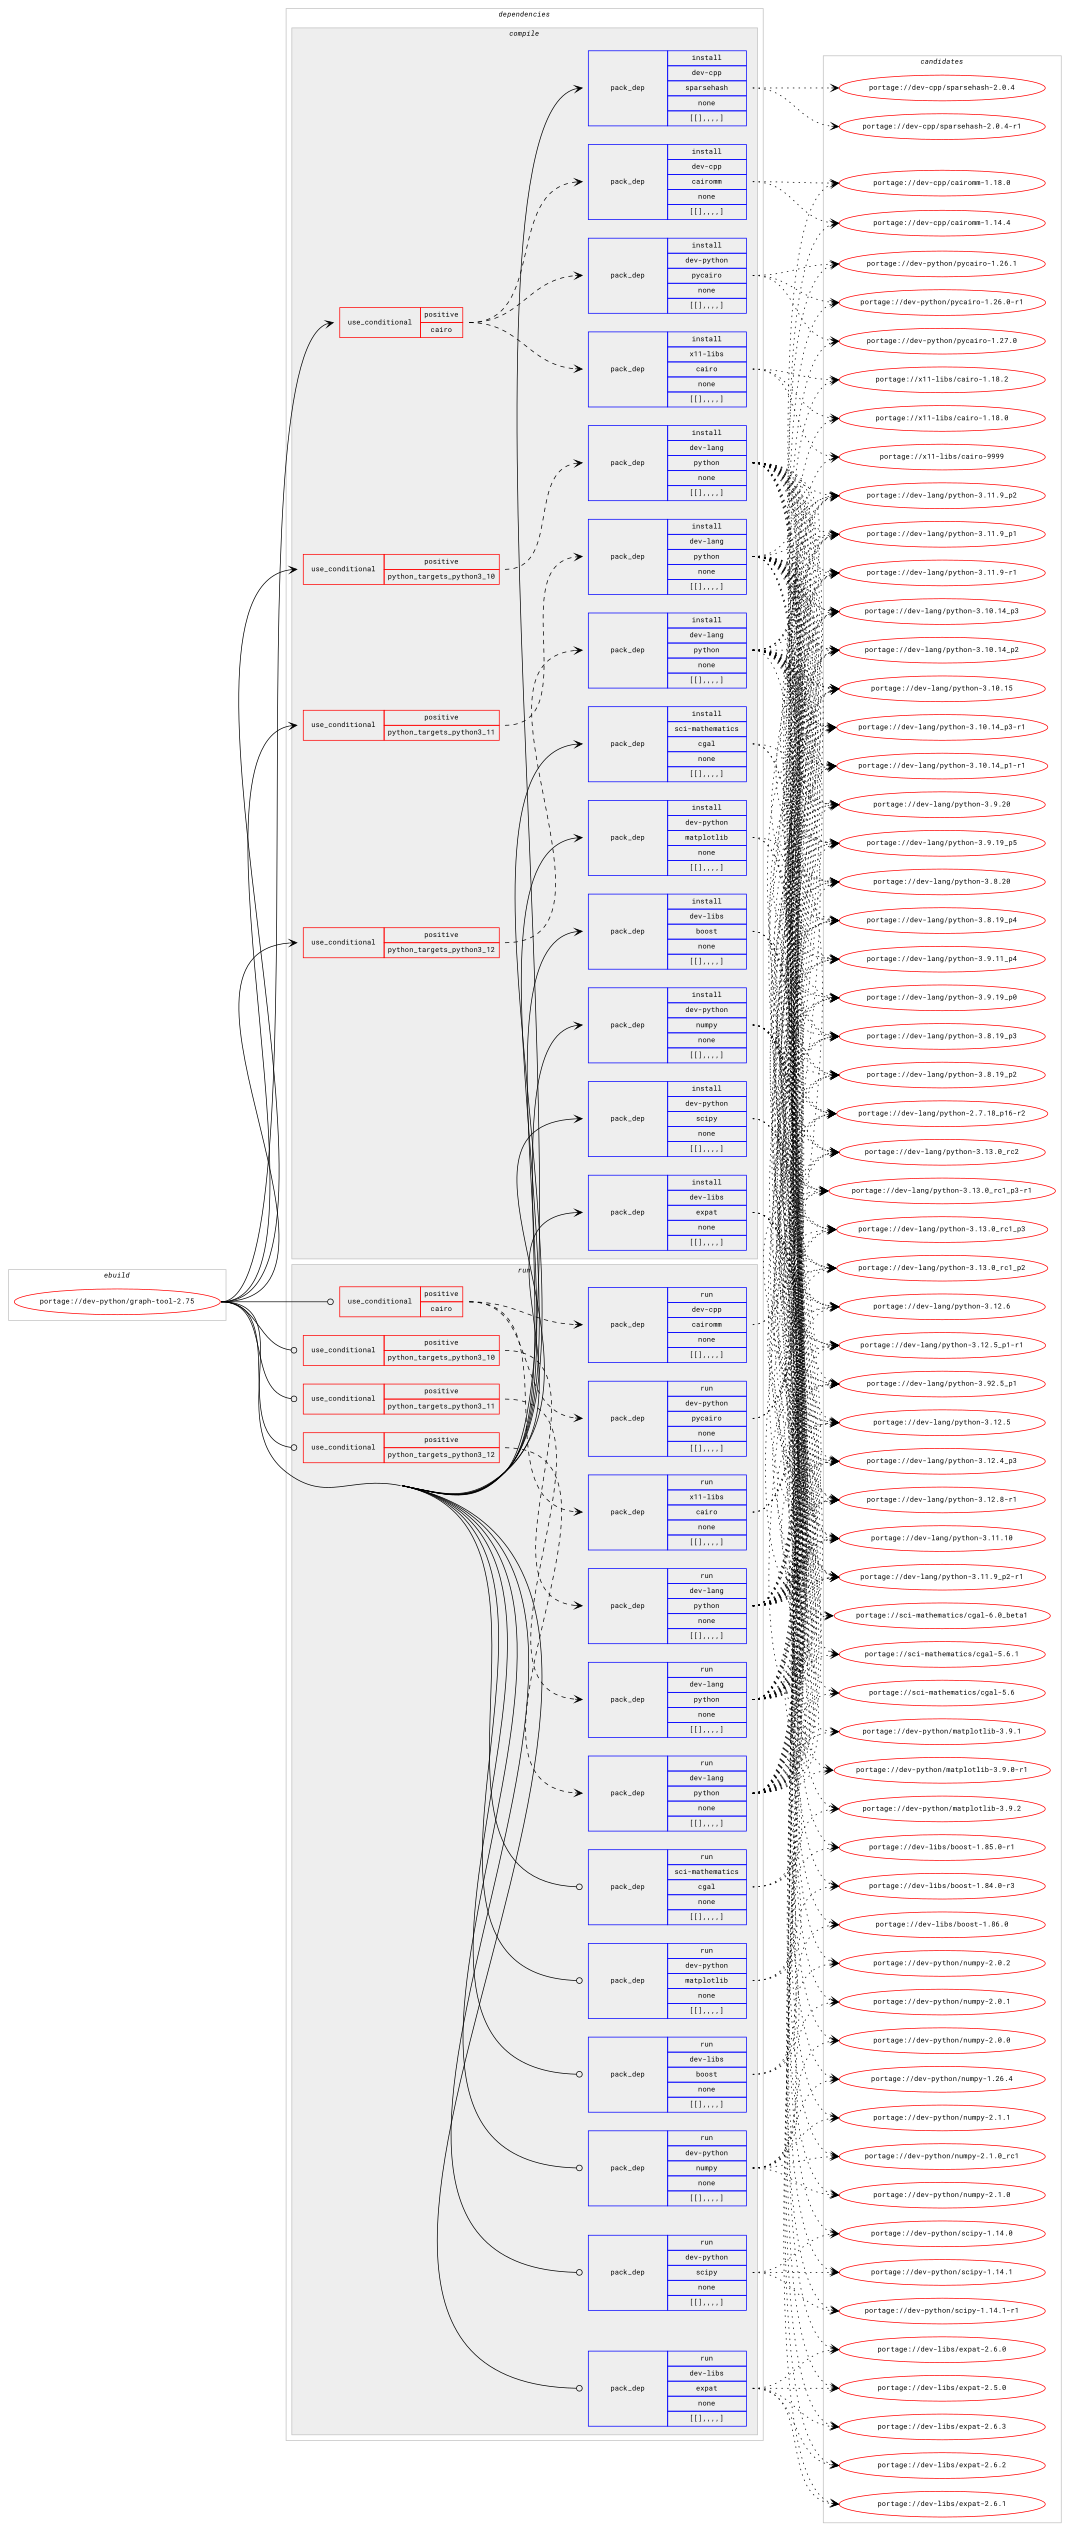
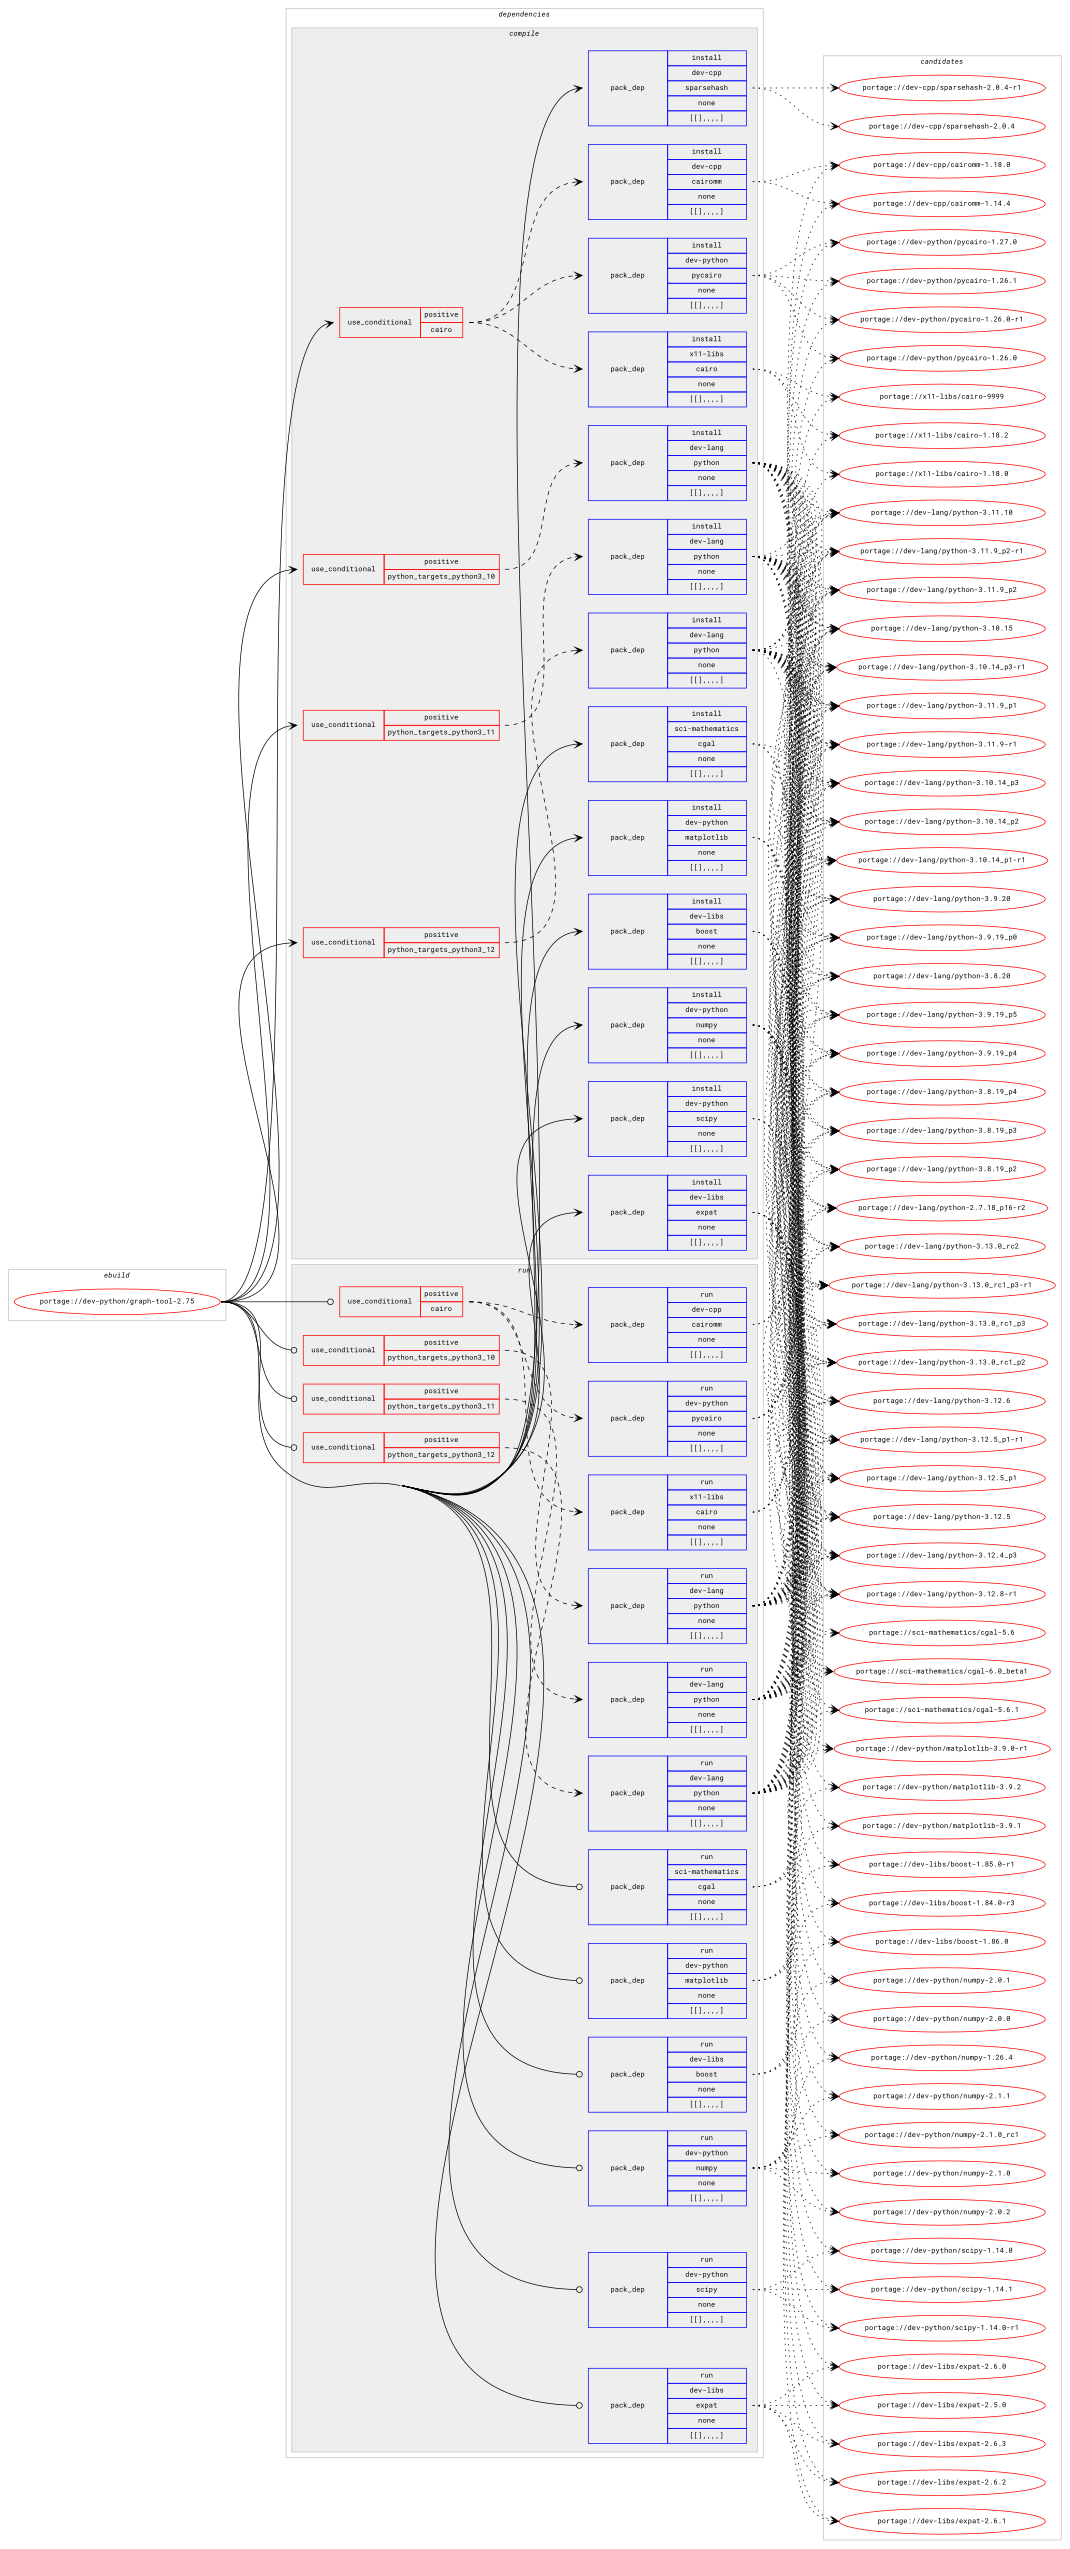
none -> (942, 358)
(942, 959) -> (942, 1054)
(942, 1384) -> (942, 1478)
(942, 2311) -> (942, 2328)
